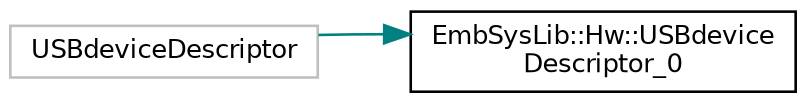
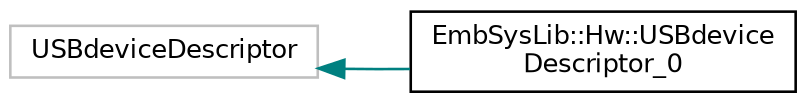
(351, 34) -> (377, 69)
